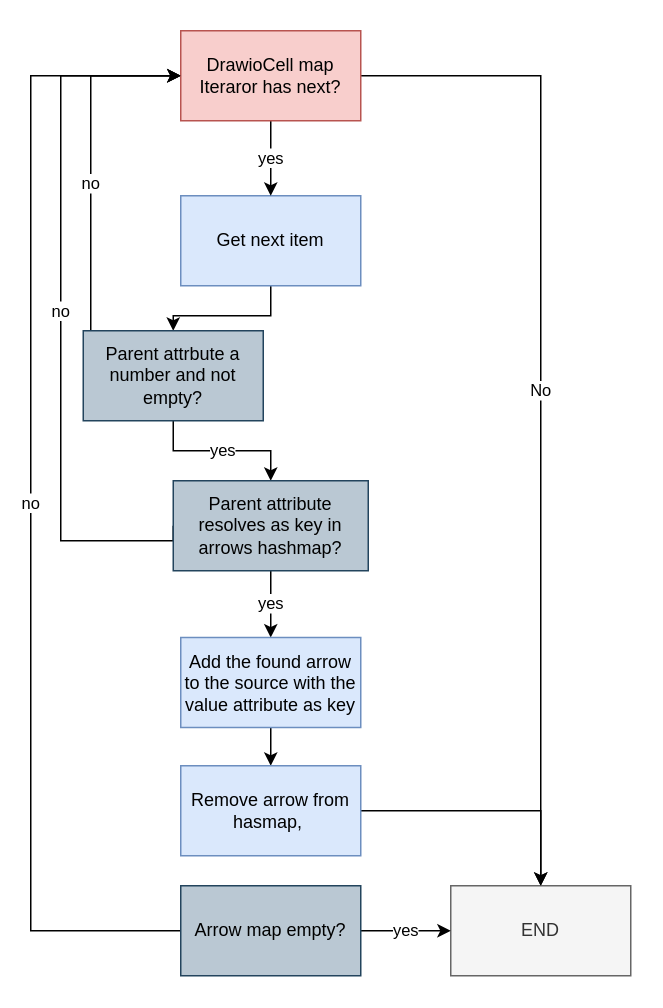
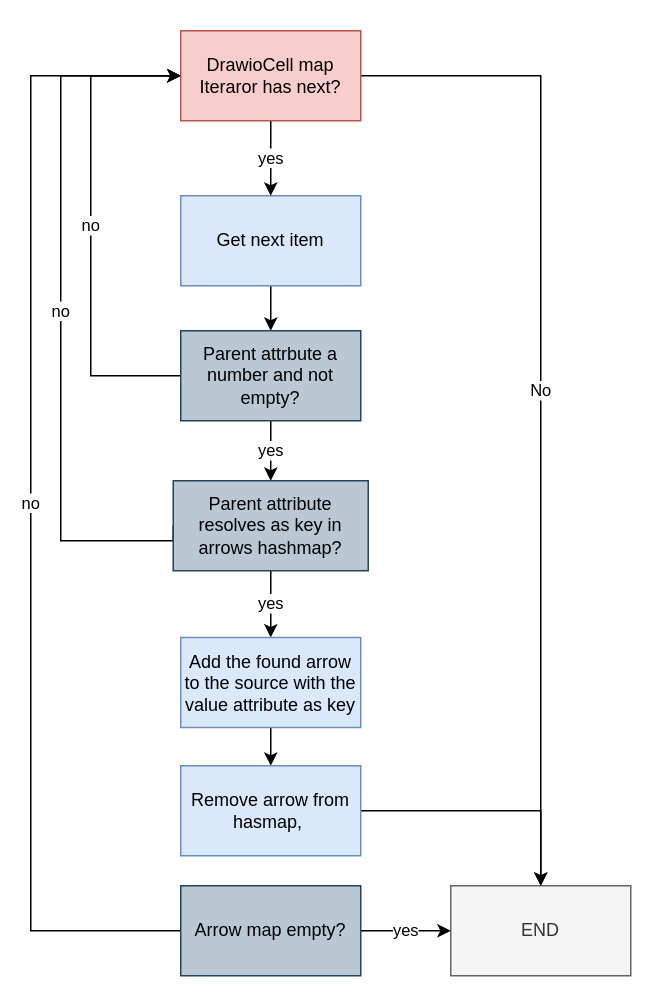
(173, 376) -> (271, 376)
